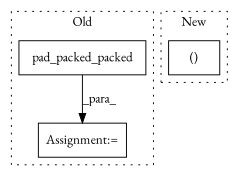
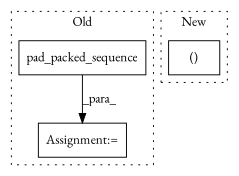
(82, 58) -> (82, 58)
